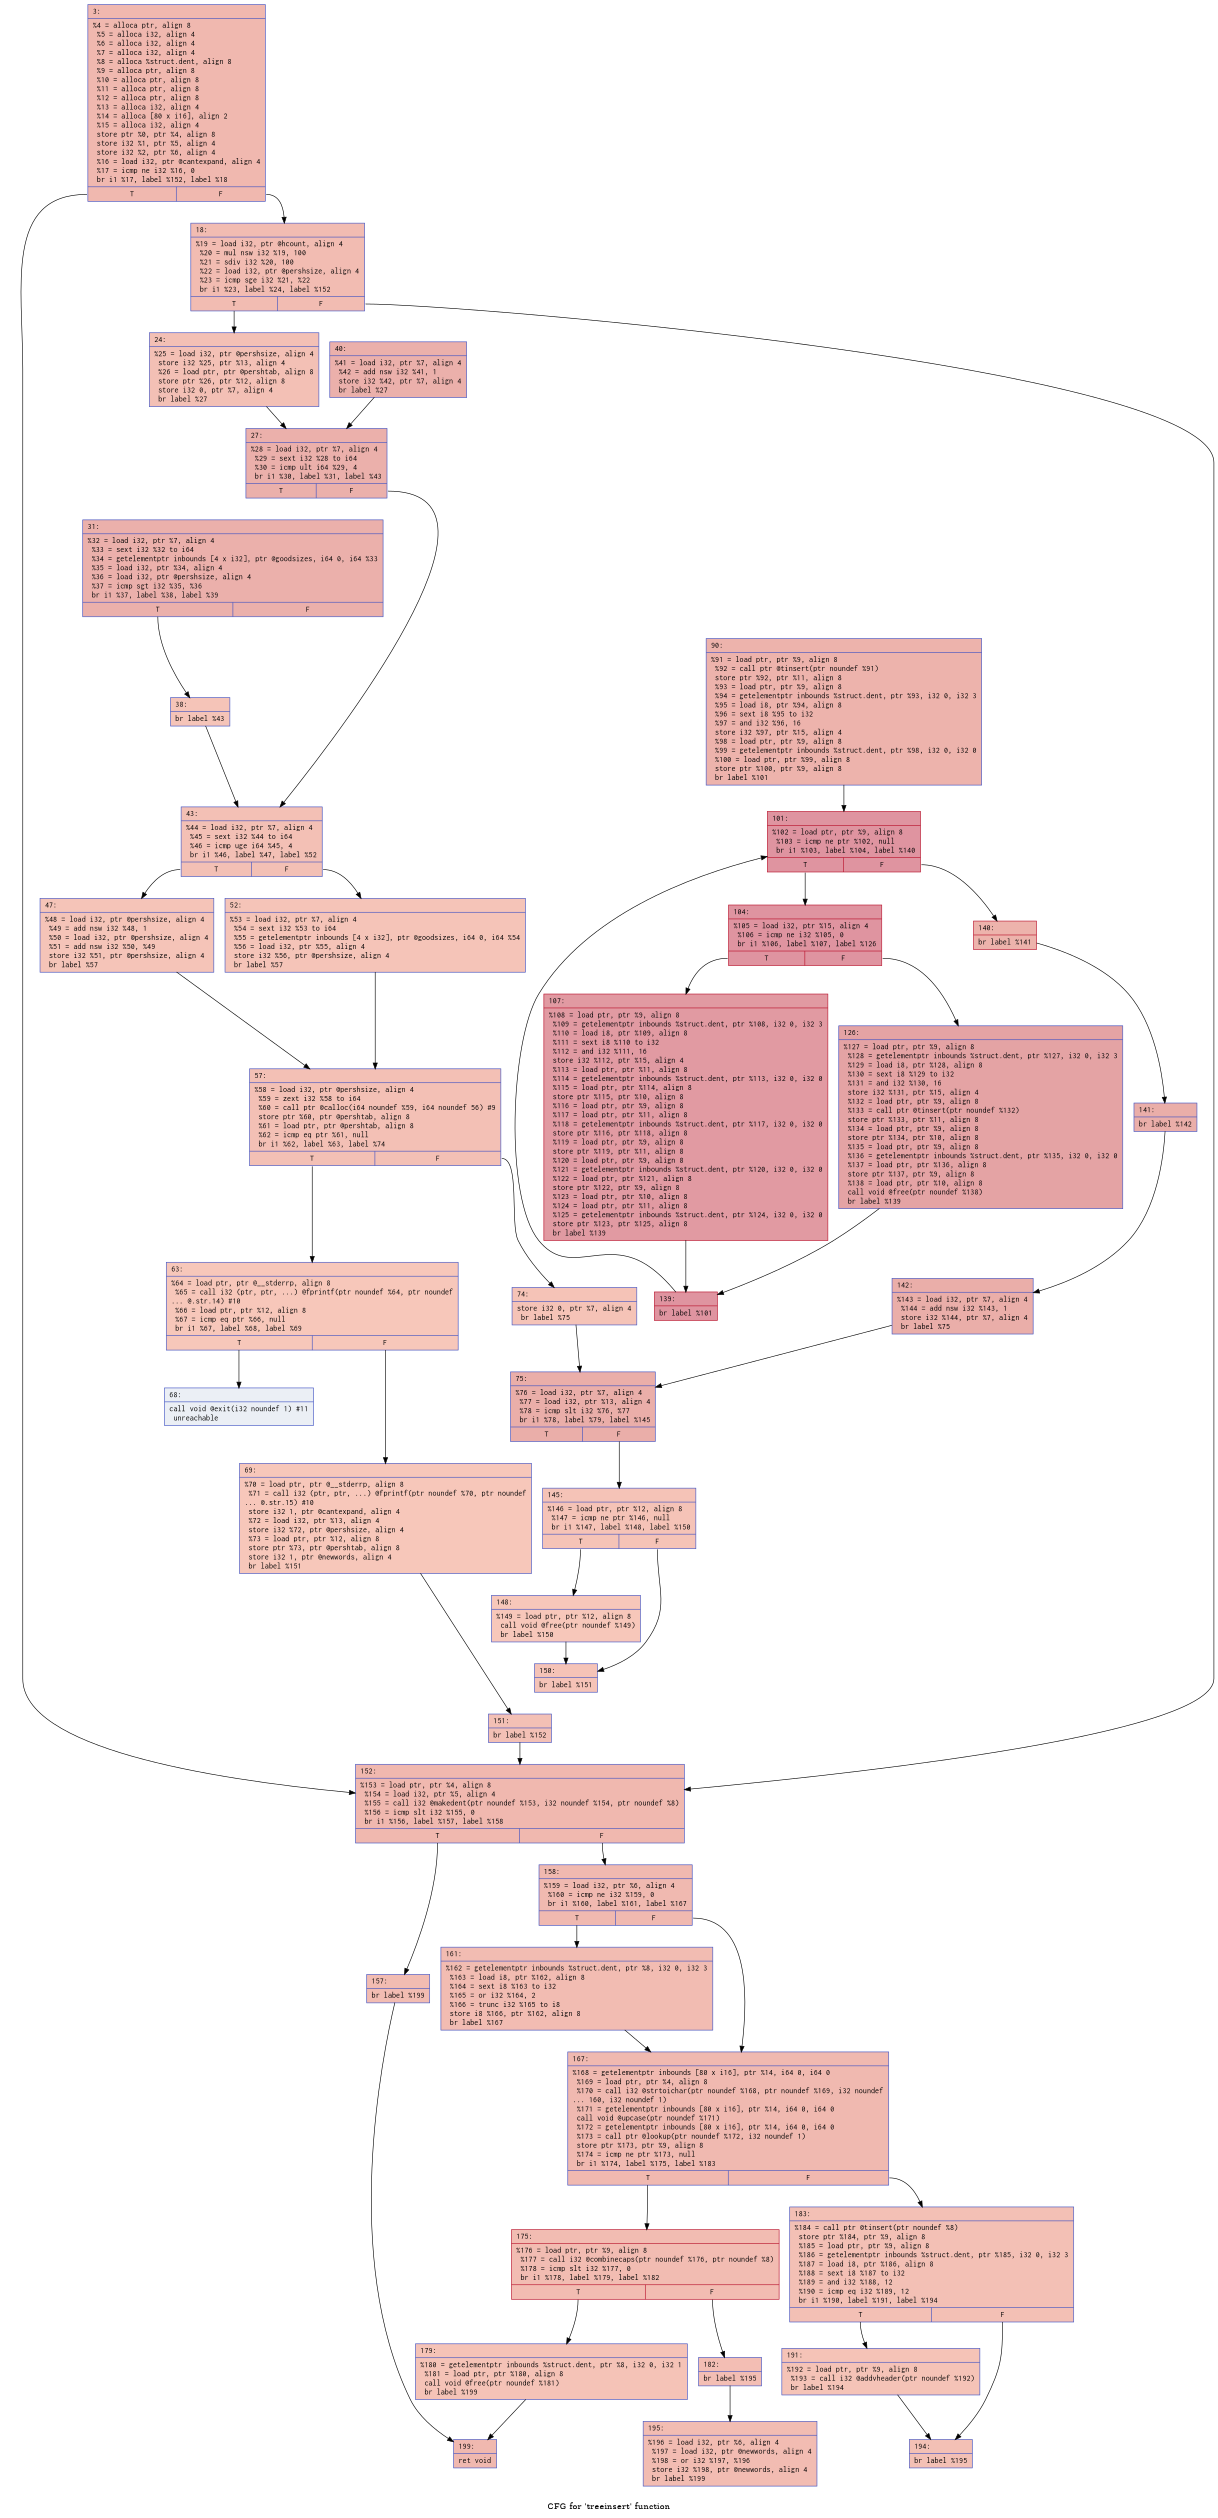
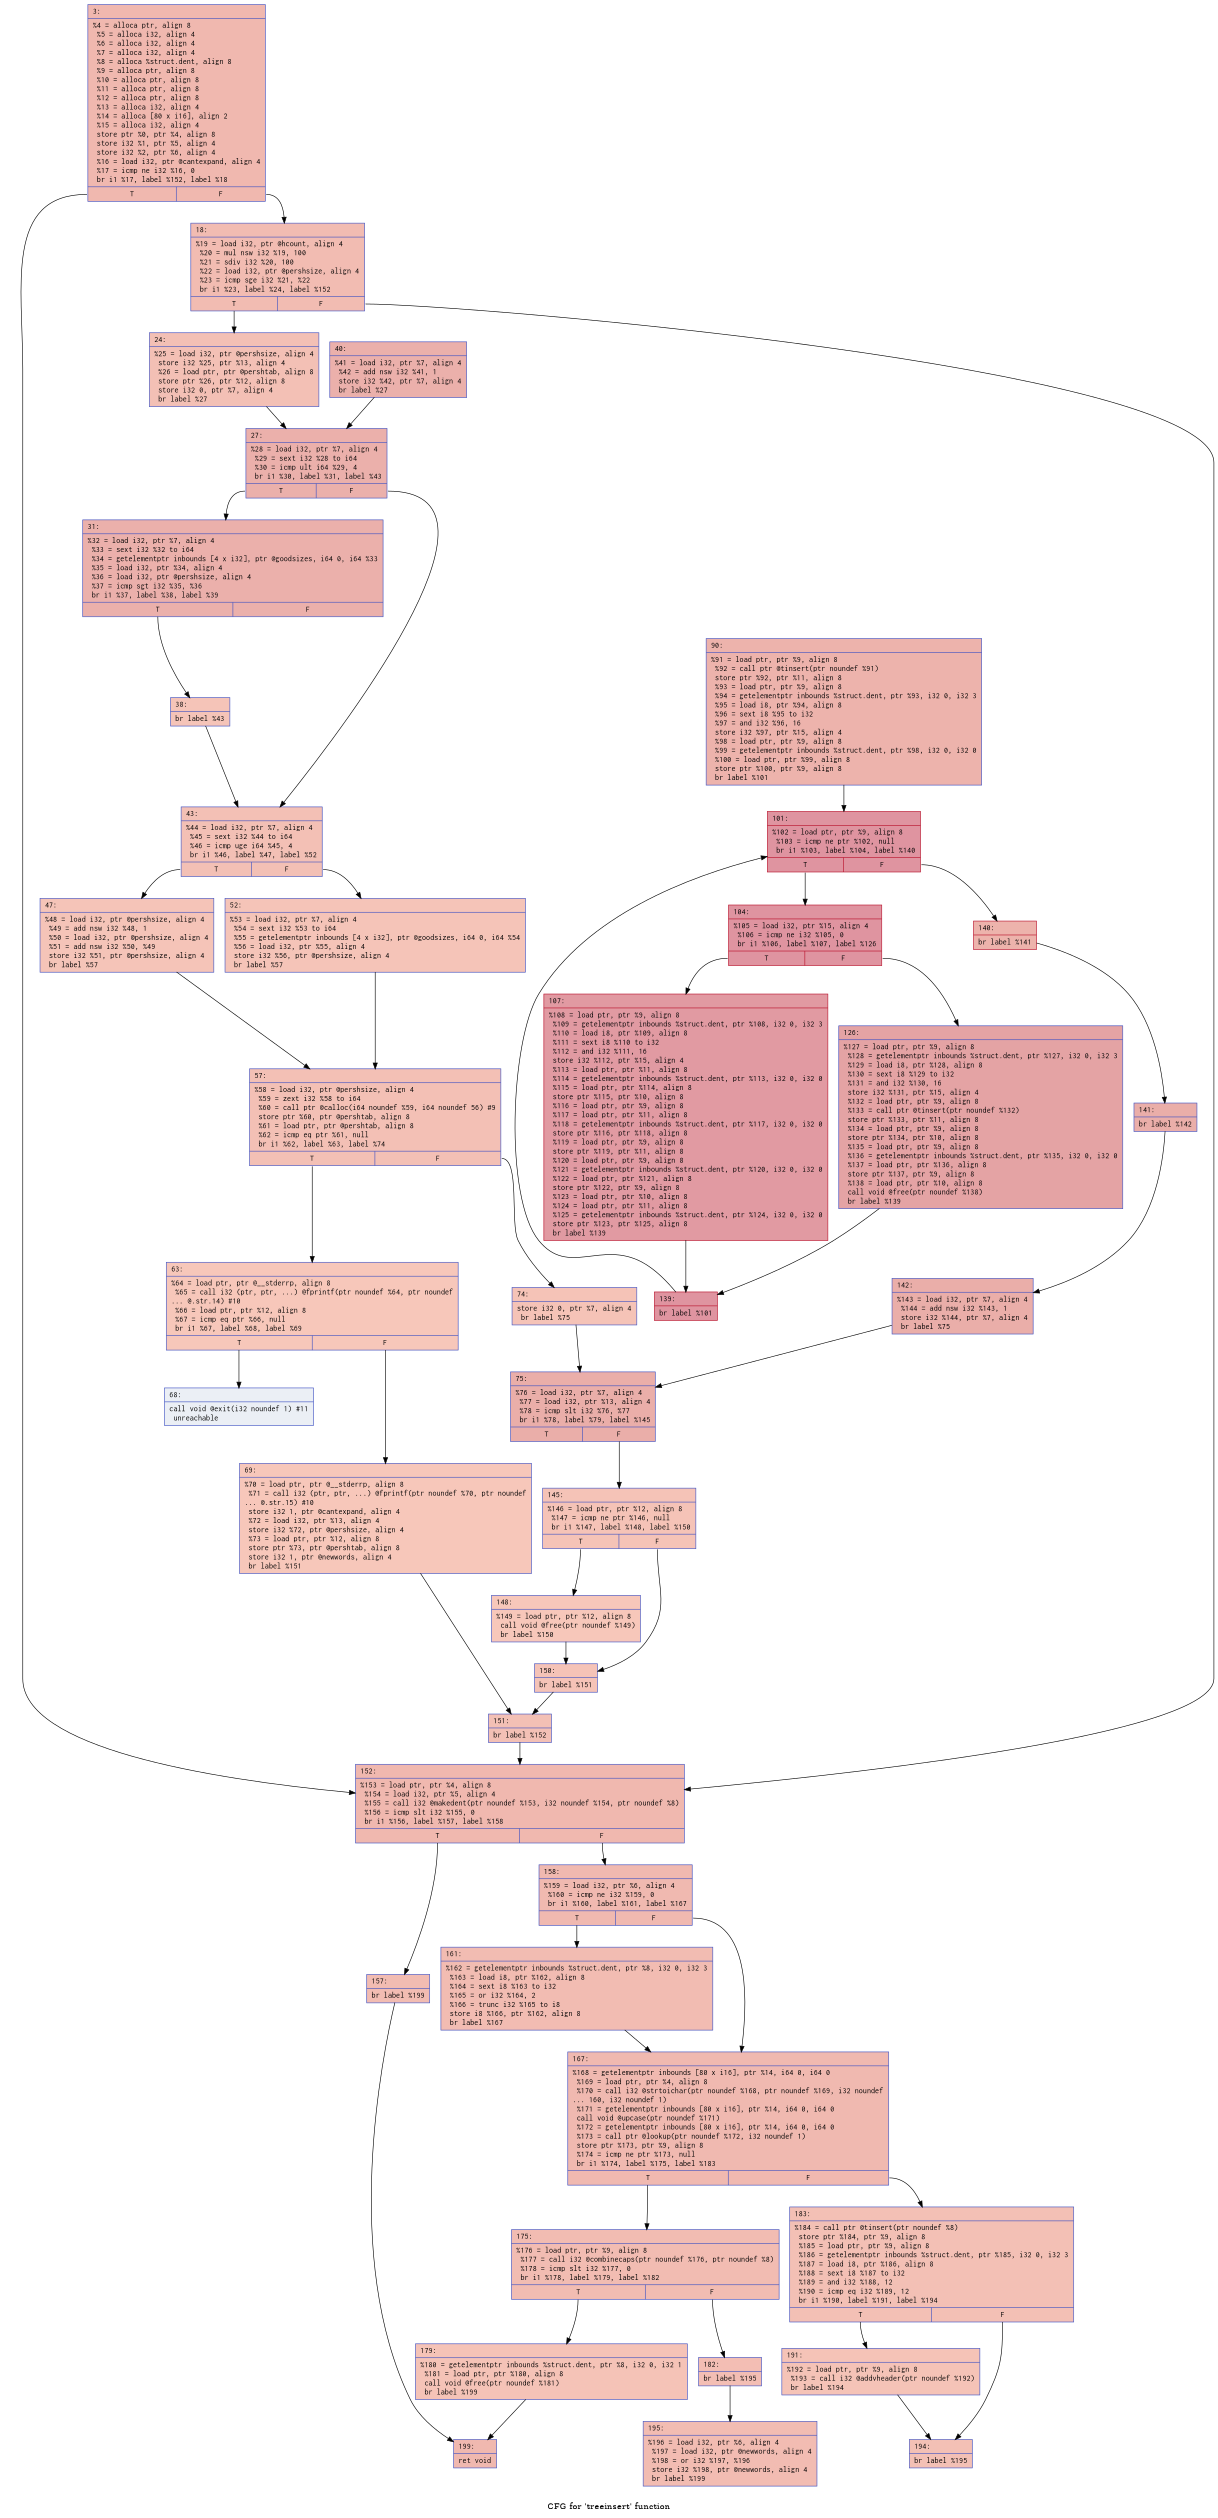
none -> (231, 498)
none -> (545, 1701)
(645, 2264) -> (645, 2264)
